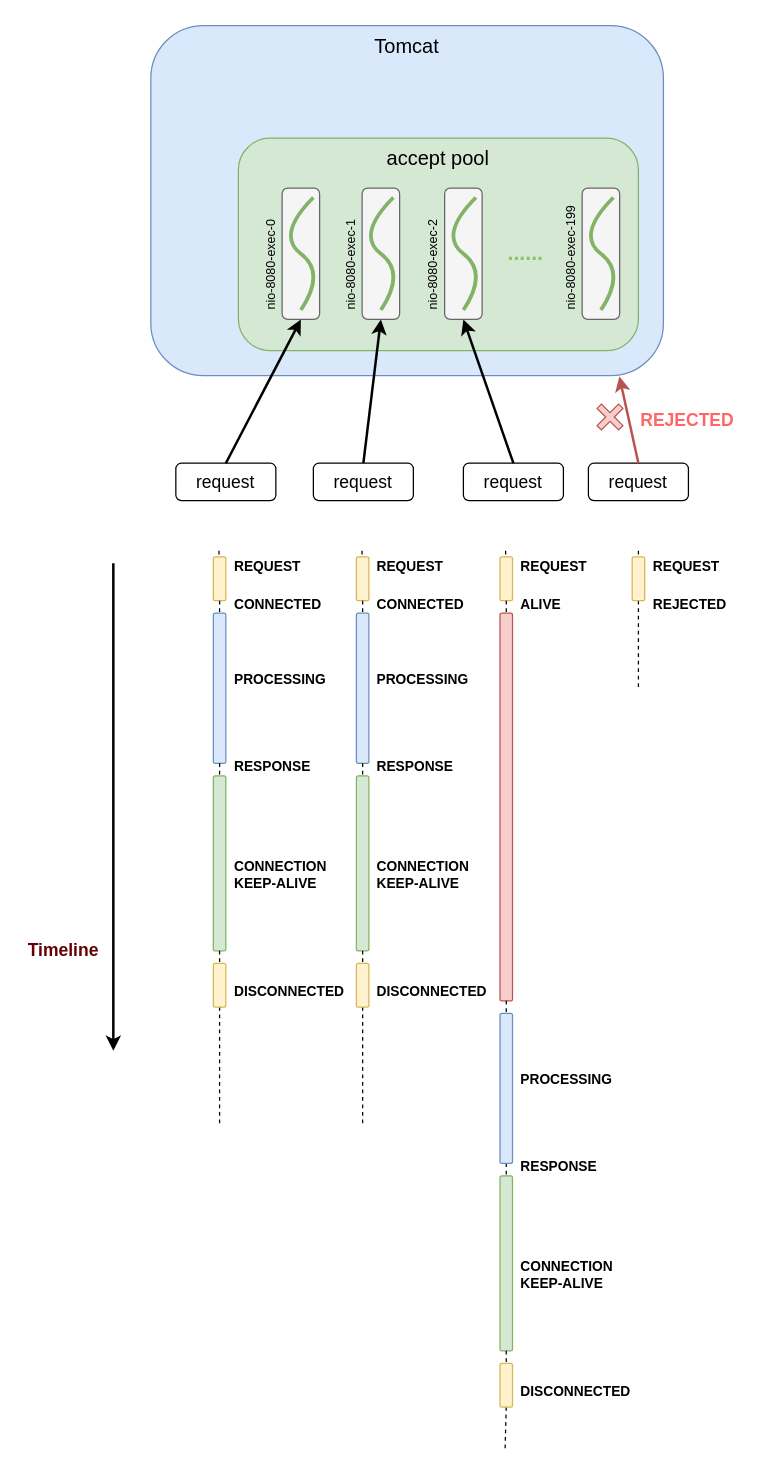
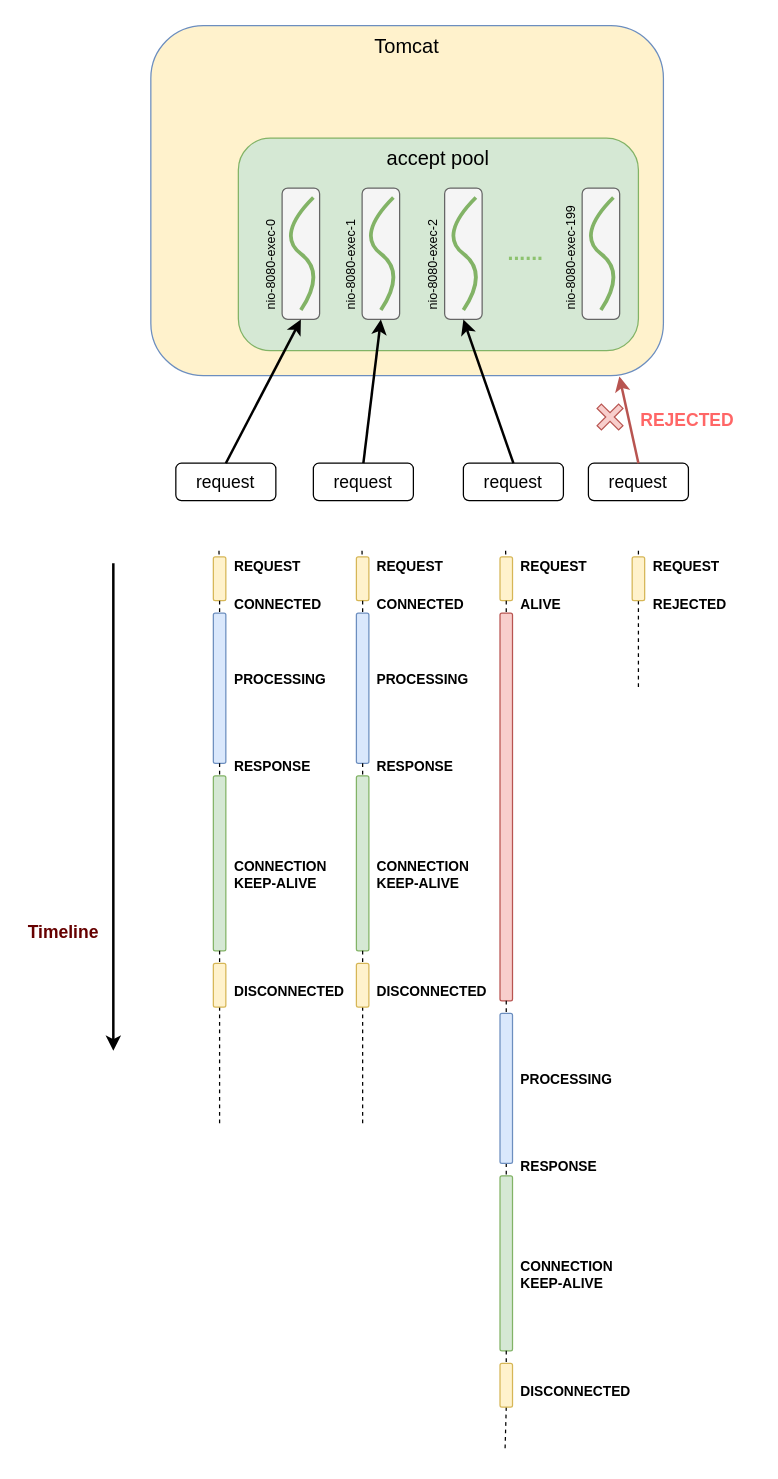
(407, 43) -> (407, 43)
(69, 957) -> (69, 938)
